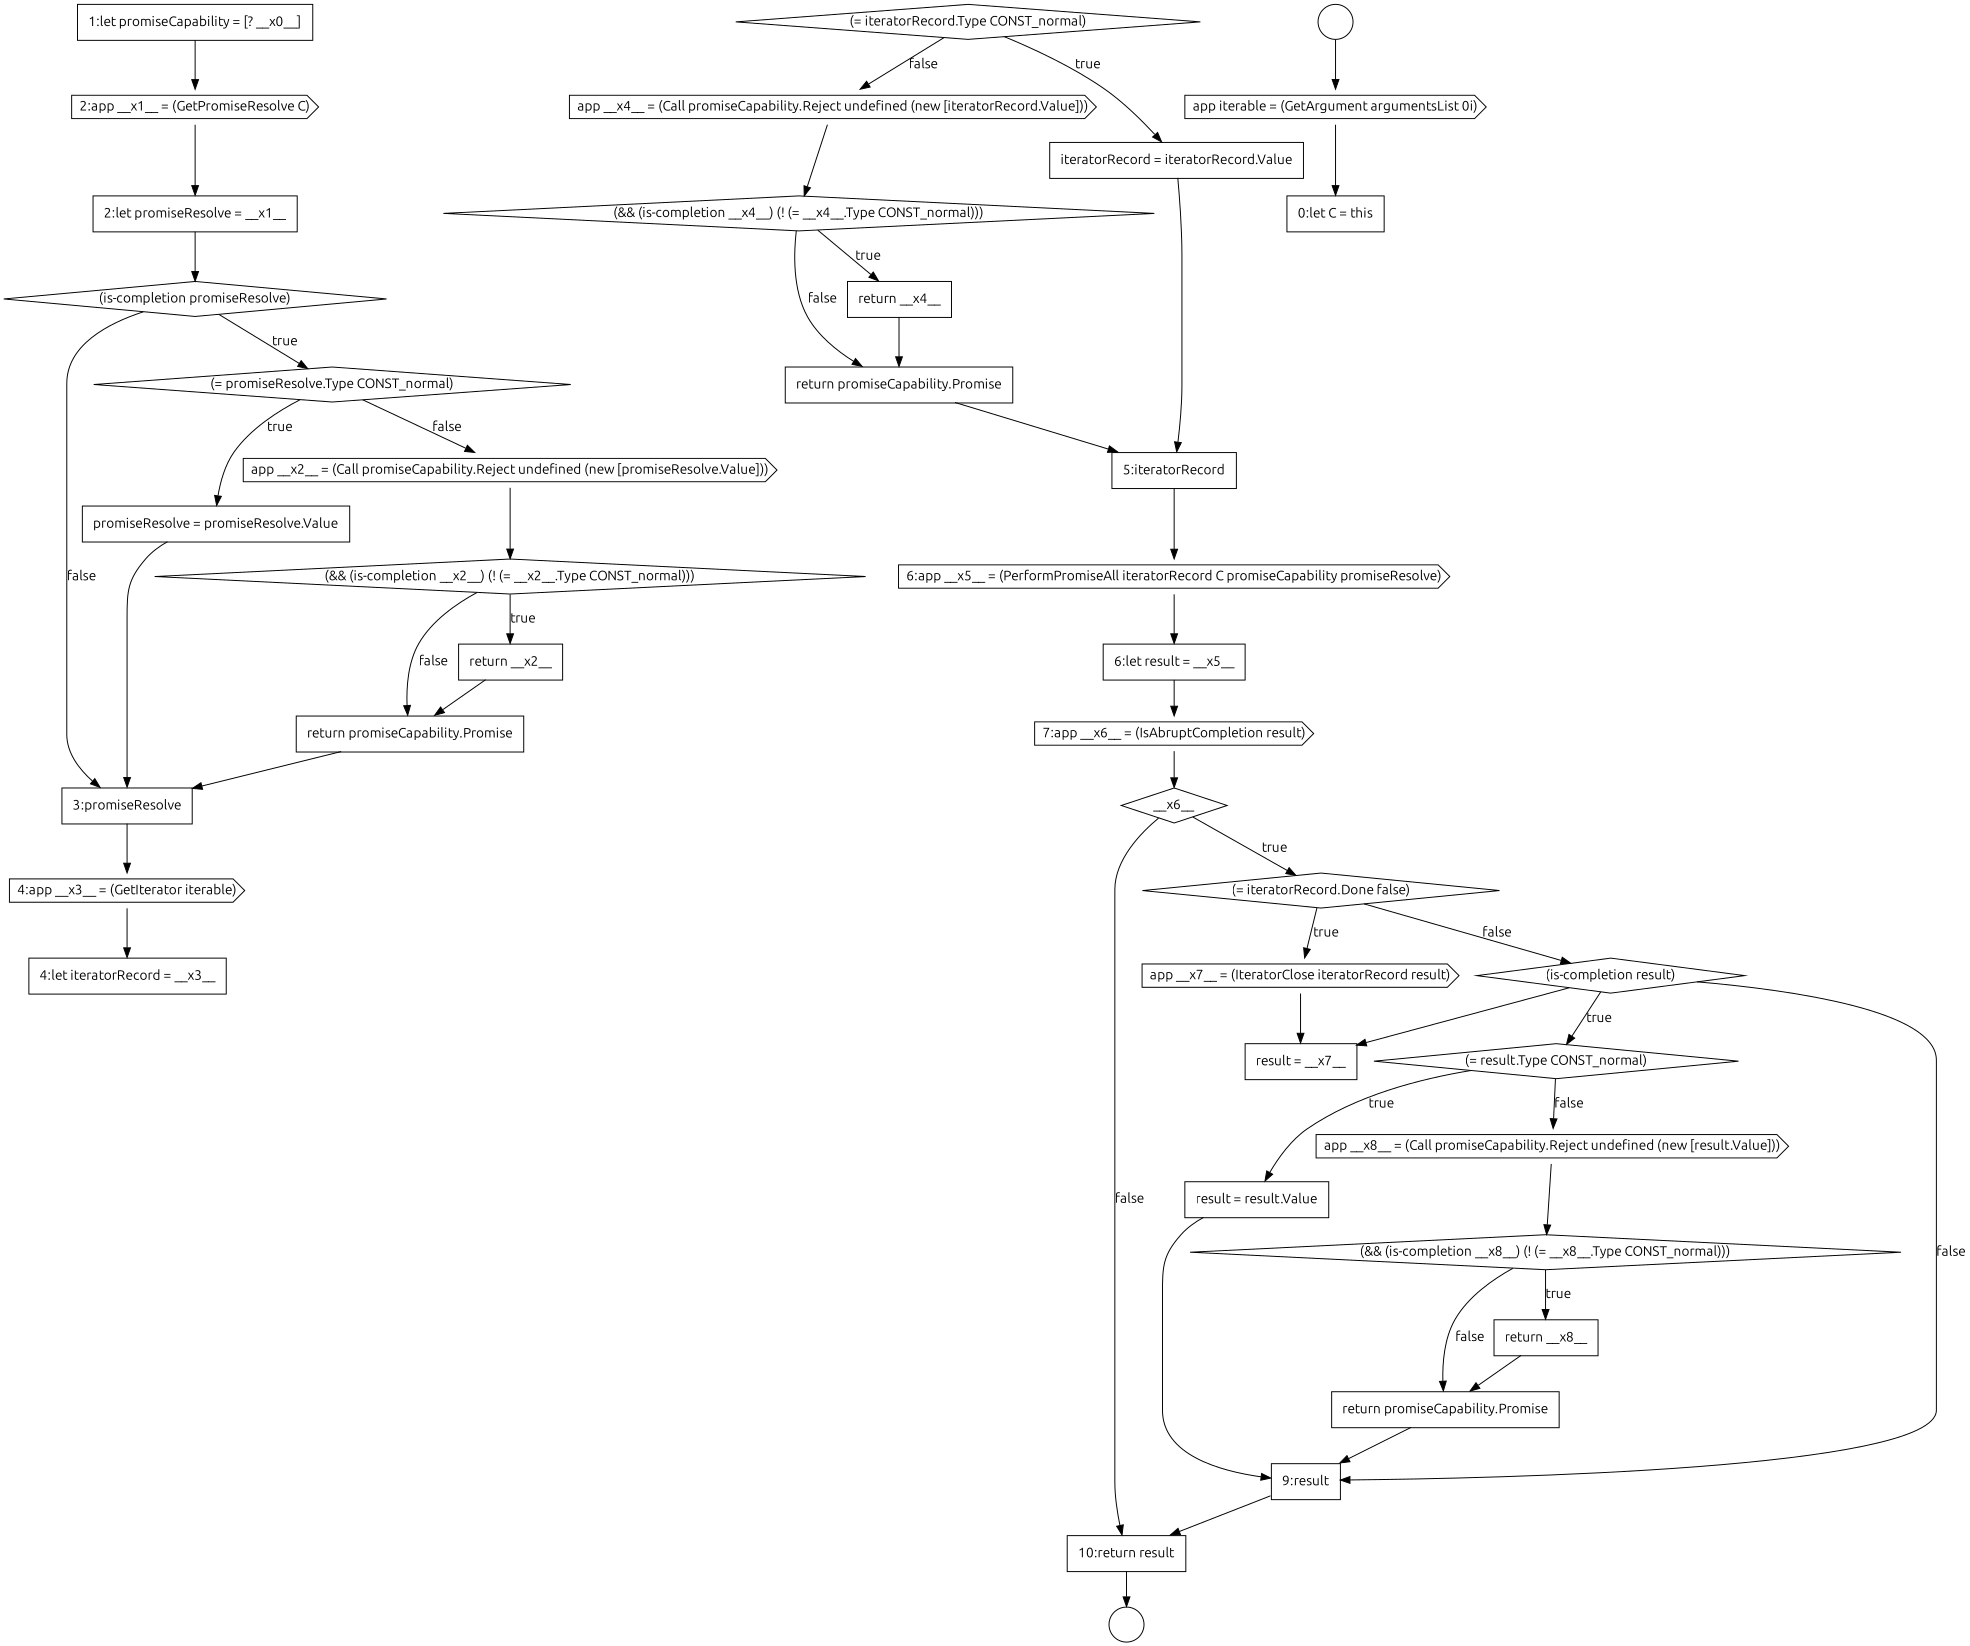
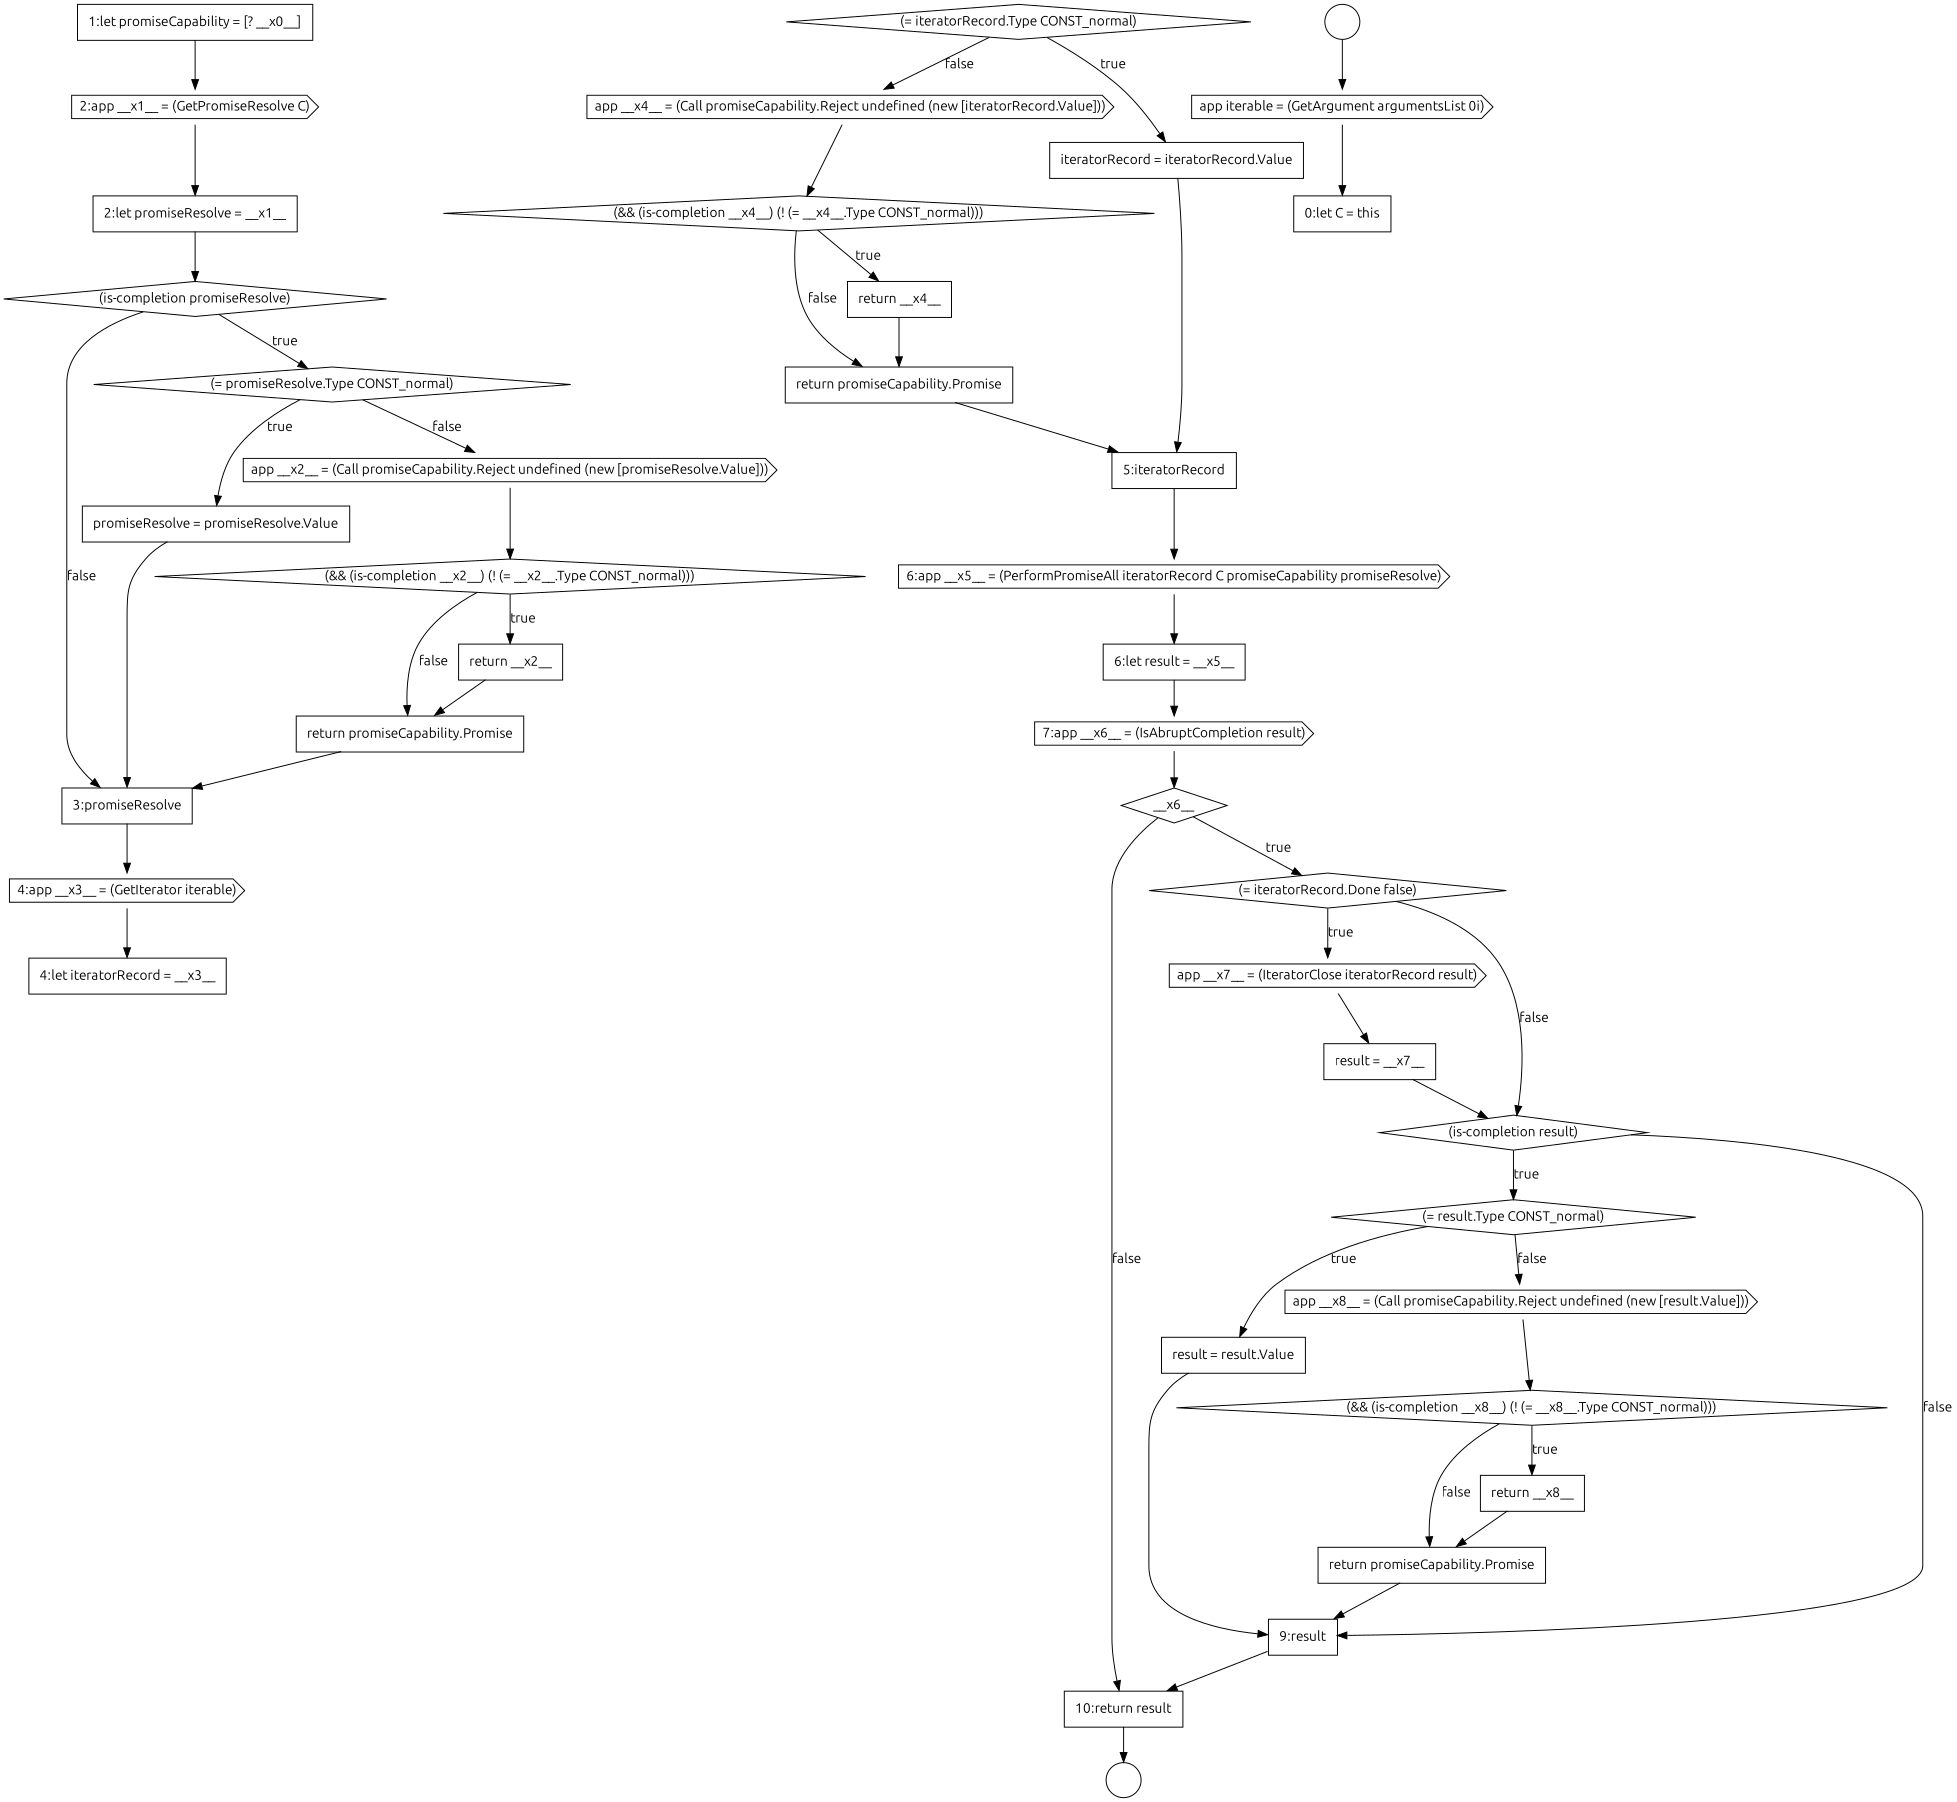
(1468, 1015) -> (1446, 1097)
